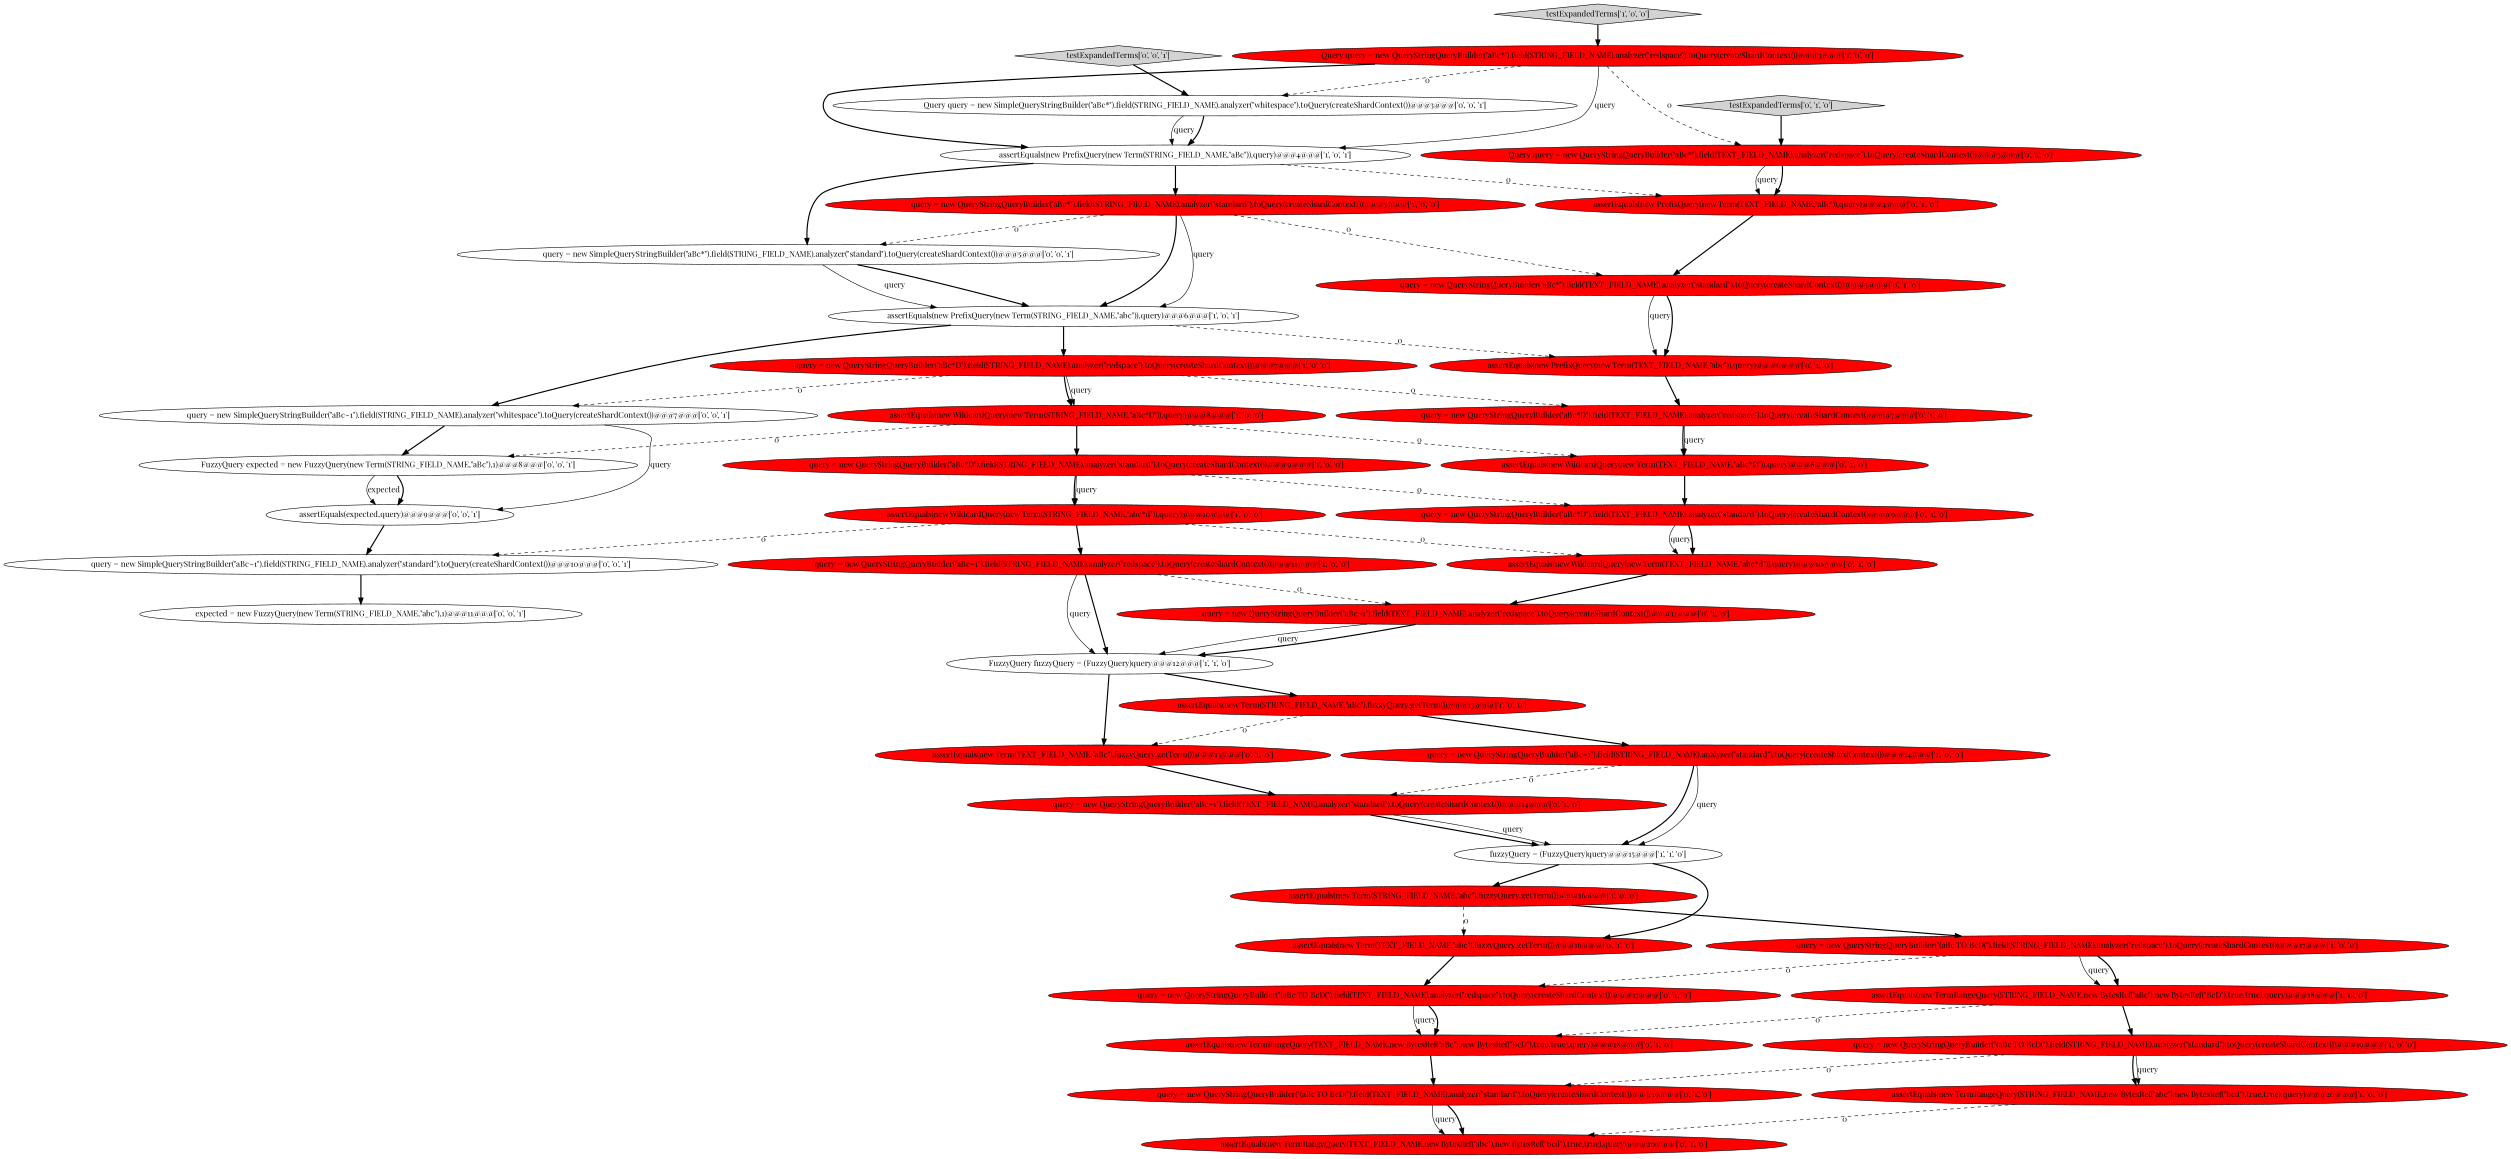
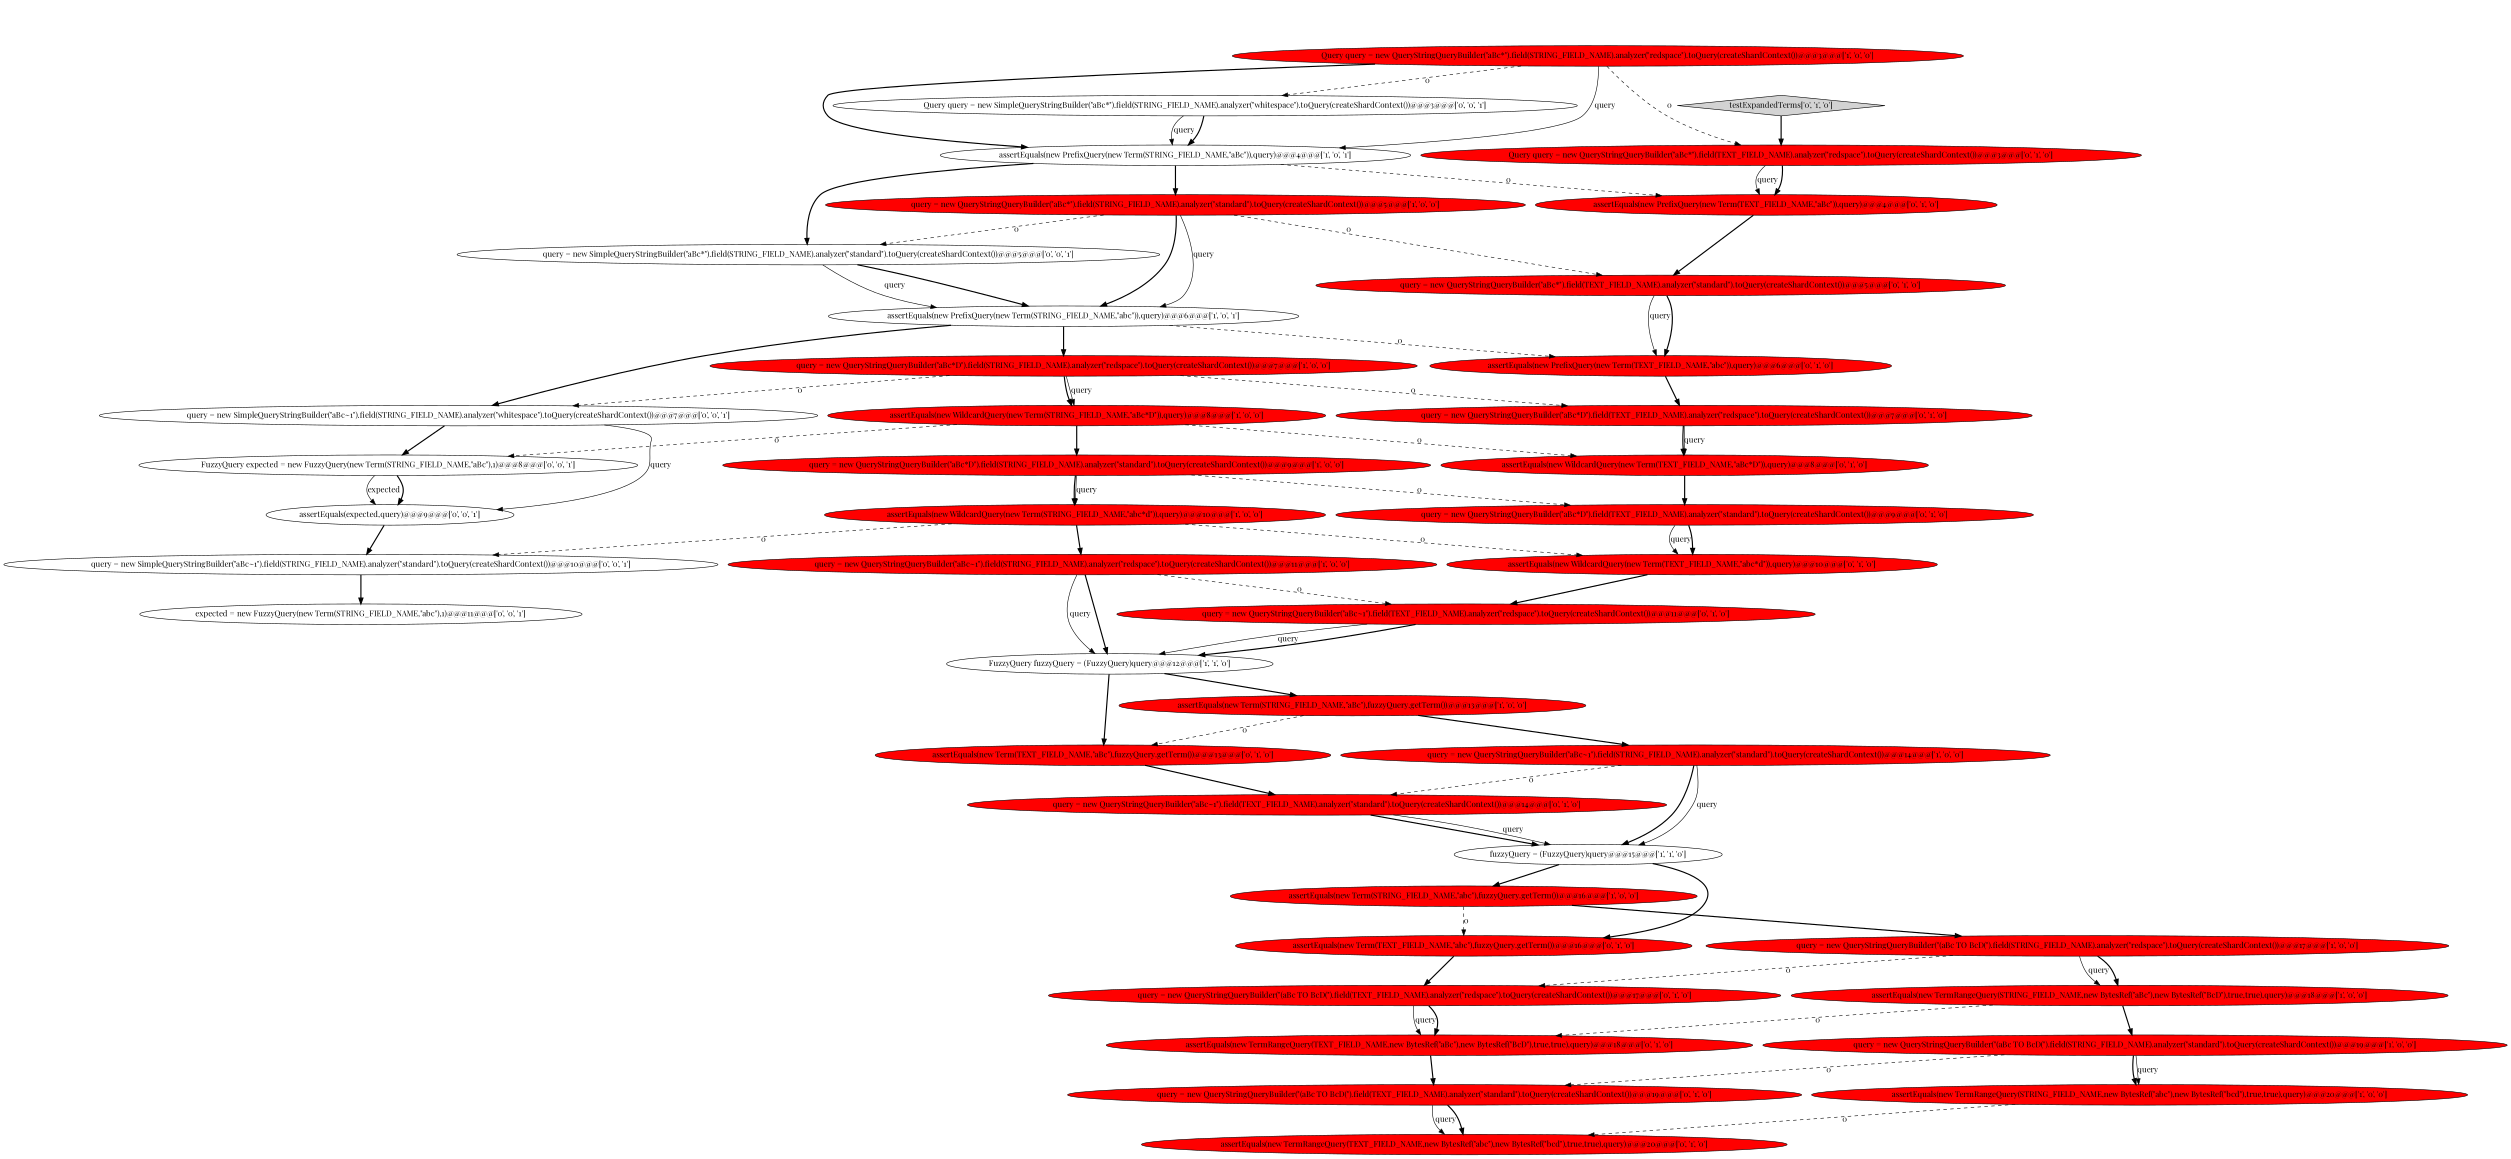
(1598, 14) -> none
(1118, 56) -> none
